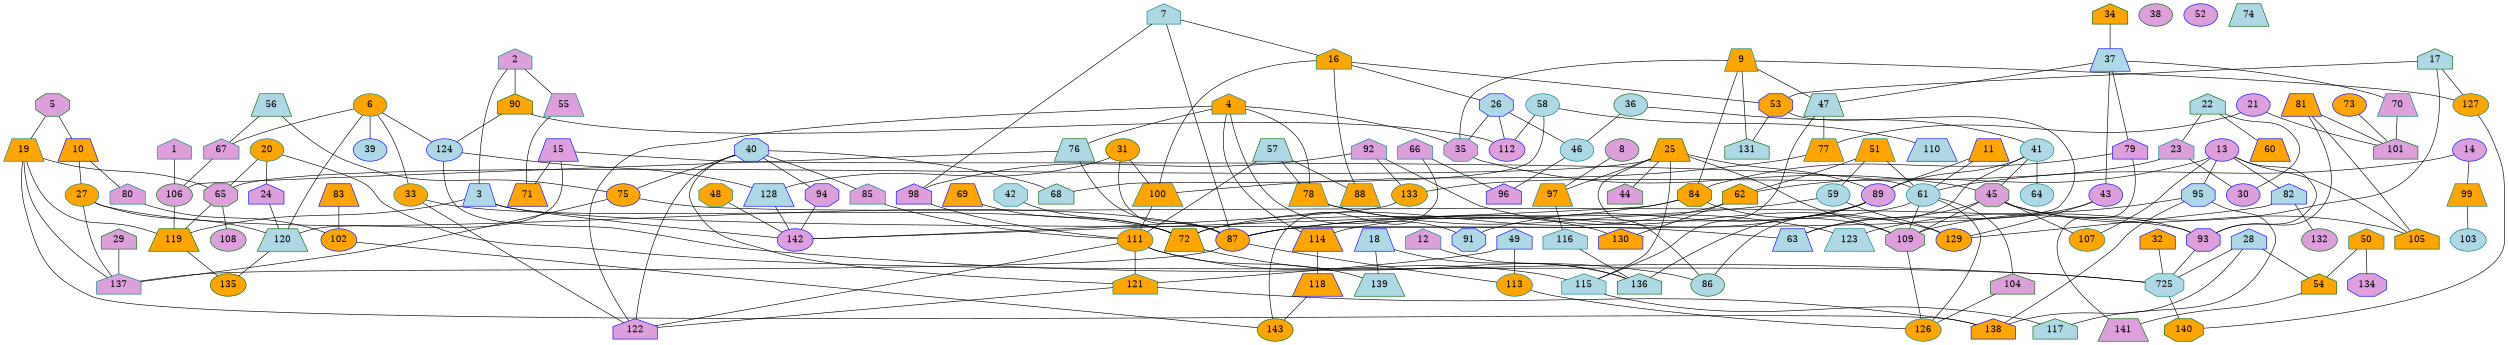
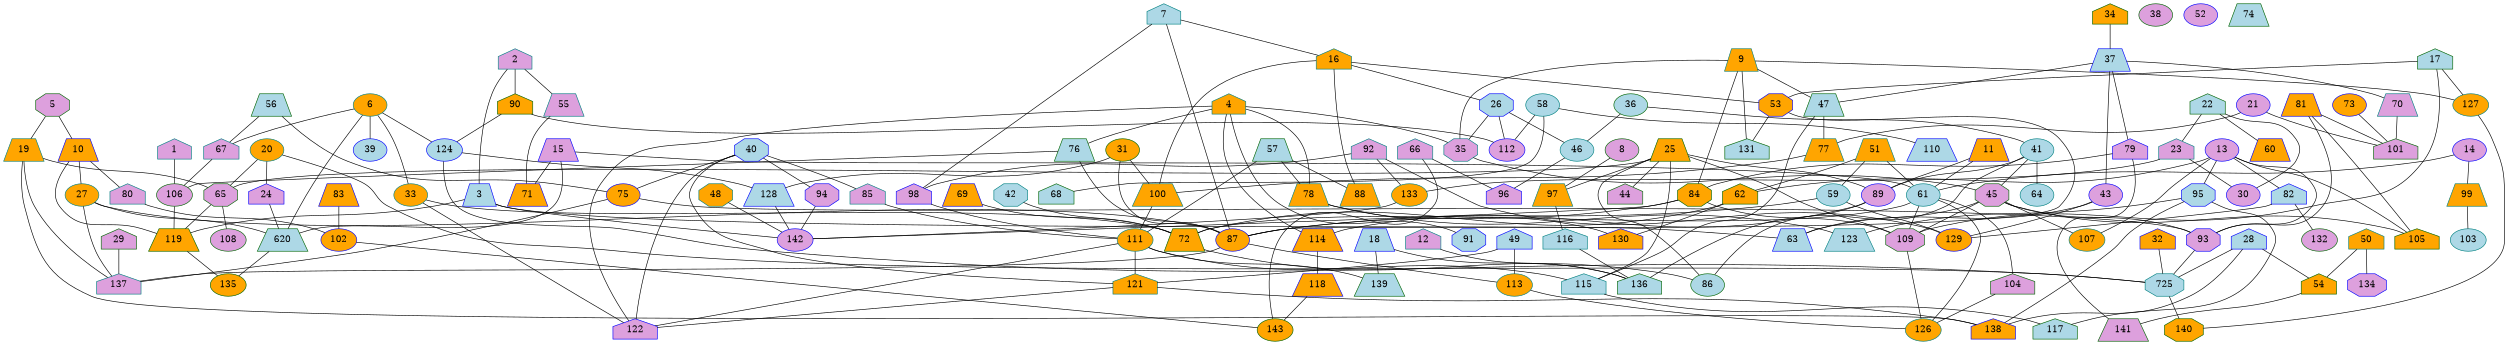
(845, 154) -> none
(1674, 217) -> none
(78, 219) -> (81, 222)
(283, 240) -> (283, 240)
